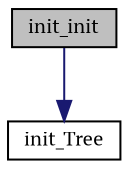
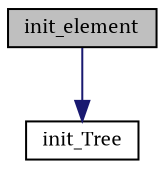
(64, 28) -> (82, 28)
